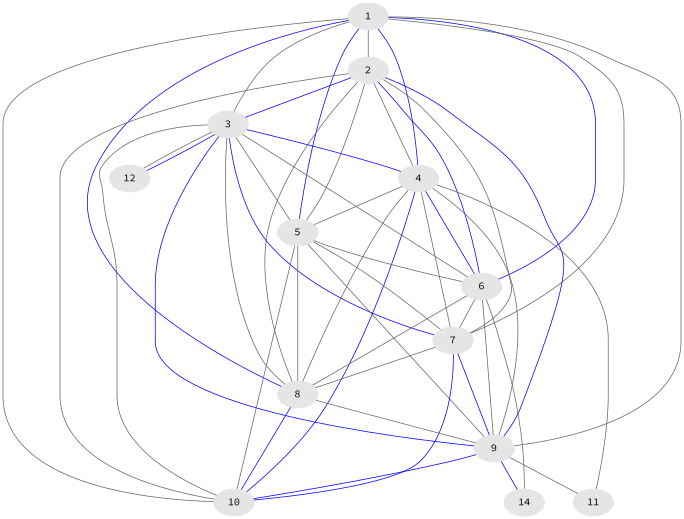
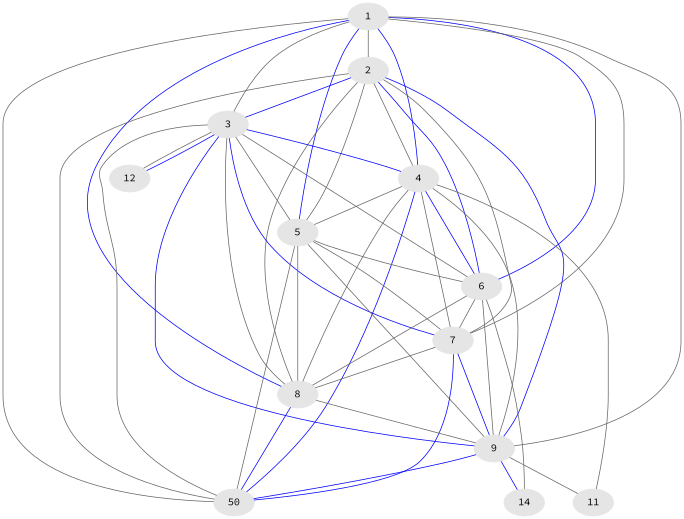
(234, 502) -> (234, 502)
